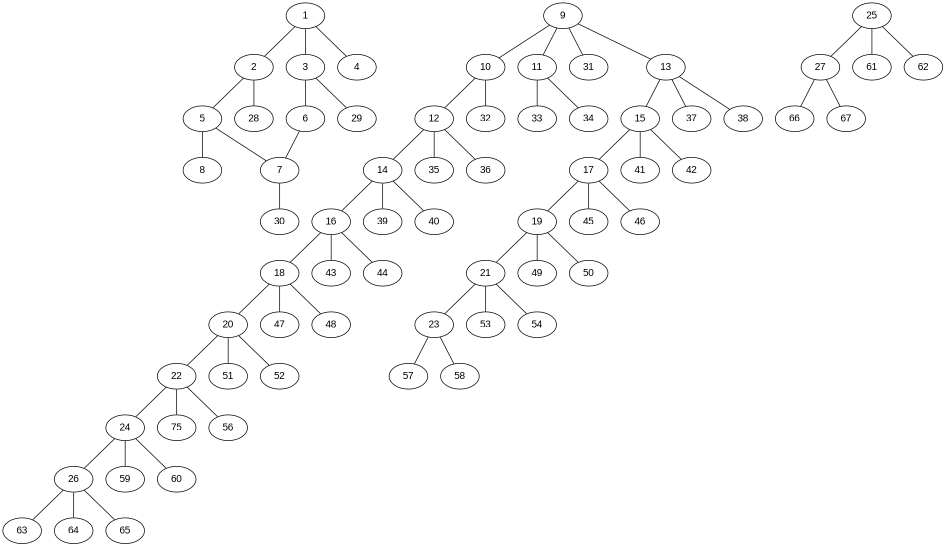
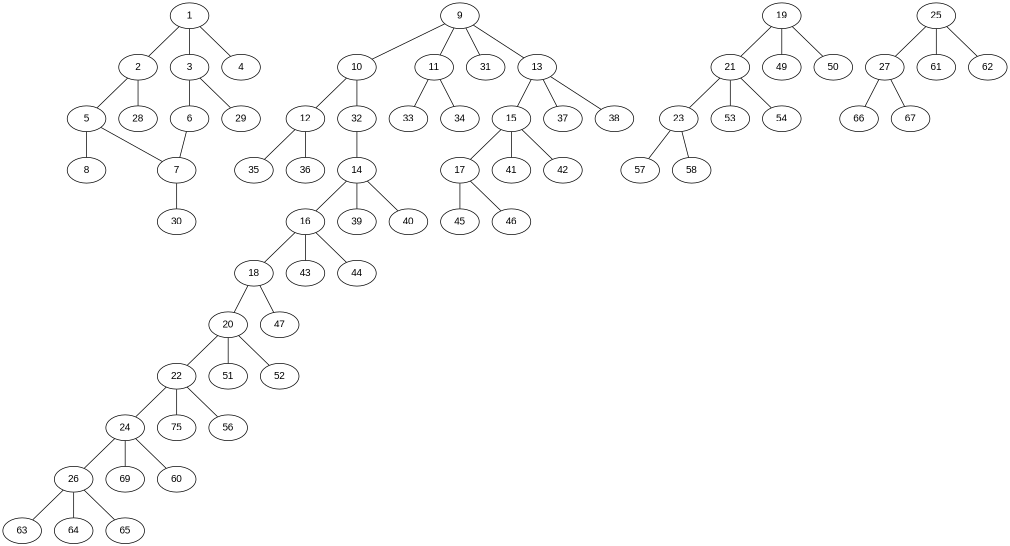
(409, 144) -> (357, 145)
(563, 196) -> none
(331, 325) -> none
(125, 479) -> (125, 479)
